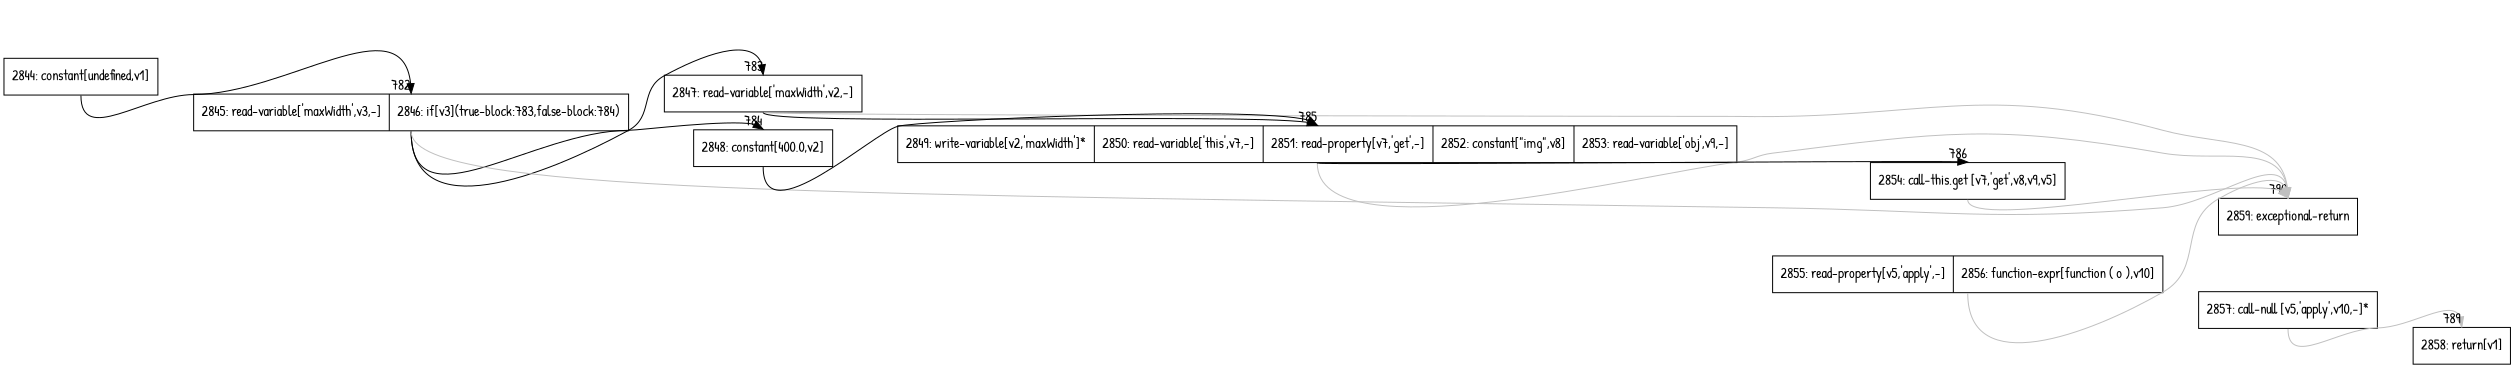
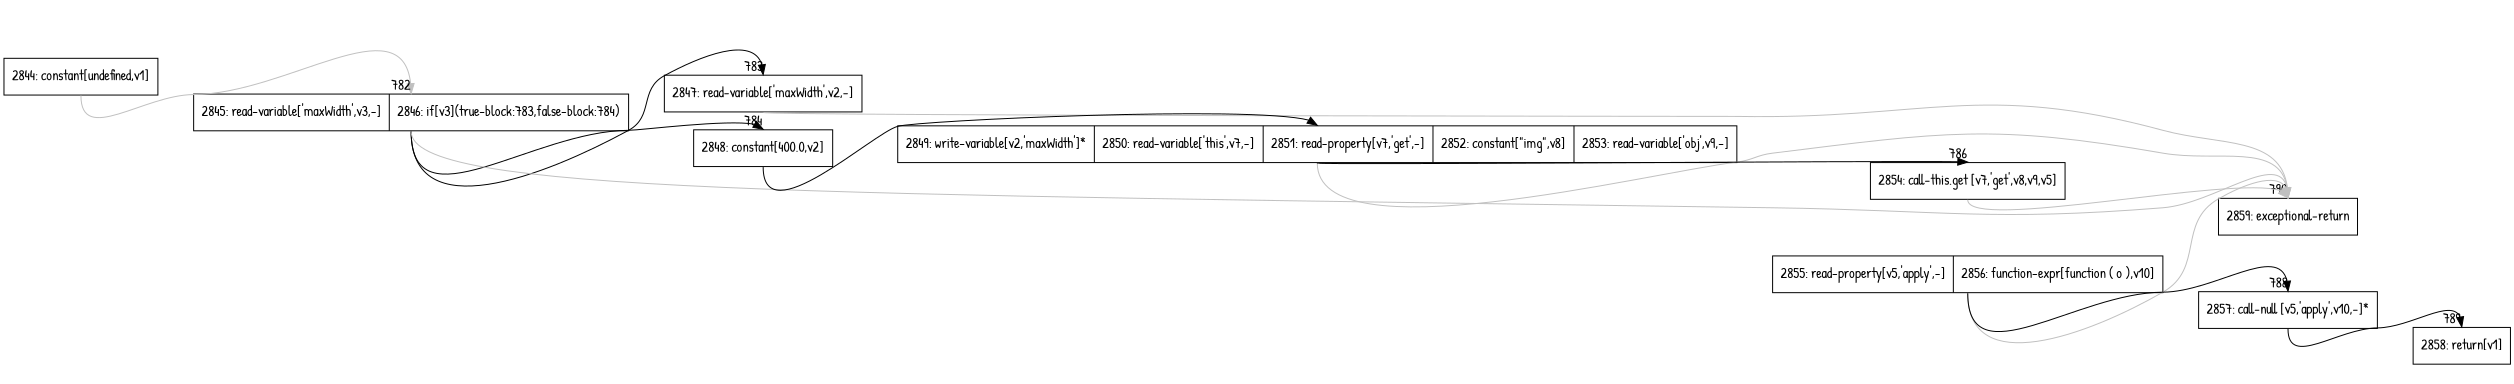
(248, 86) -> (248, 86)
(1035, 119) -> none
none -> (2118, 299)
(2370, 329) -> (2370, 329)
